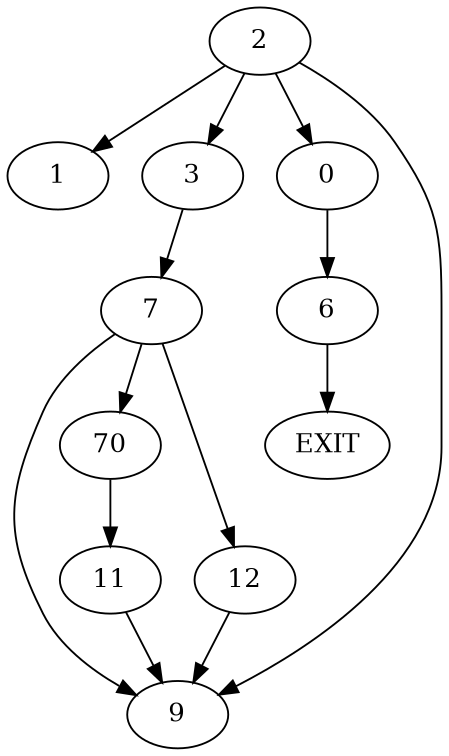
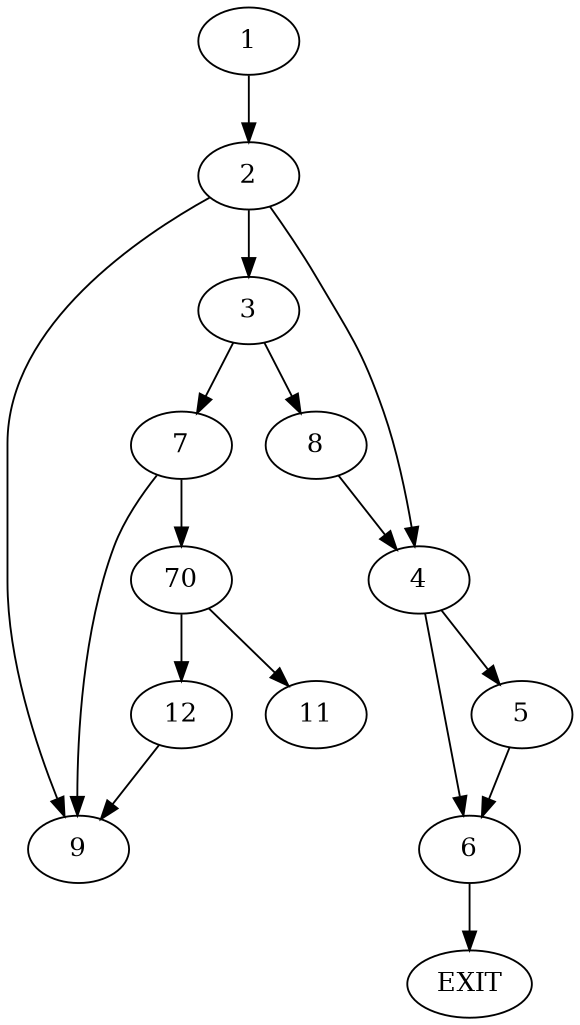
(167, 104) -> (249, 99)
(327, 176) -> (419, 580)
(195, 436) -> (181, 638)
none -> (316, 445)
(140, 639) -> none
none -> (522, 715)
